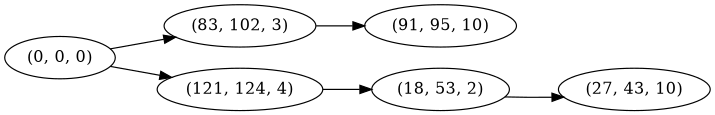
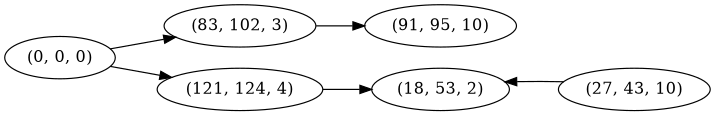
(528, 97) -> (540, 81)
